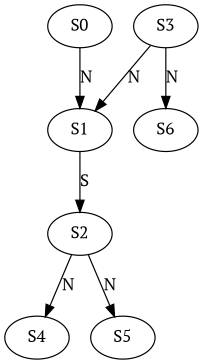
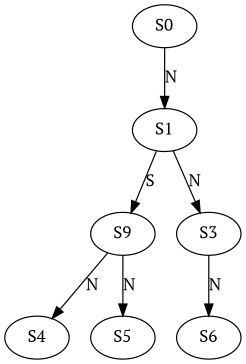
(127, 74) -> (184, 176)
(80, 234) -> (123, 234)
